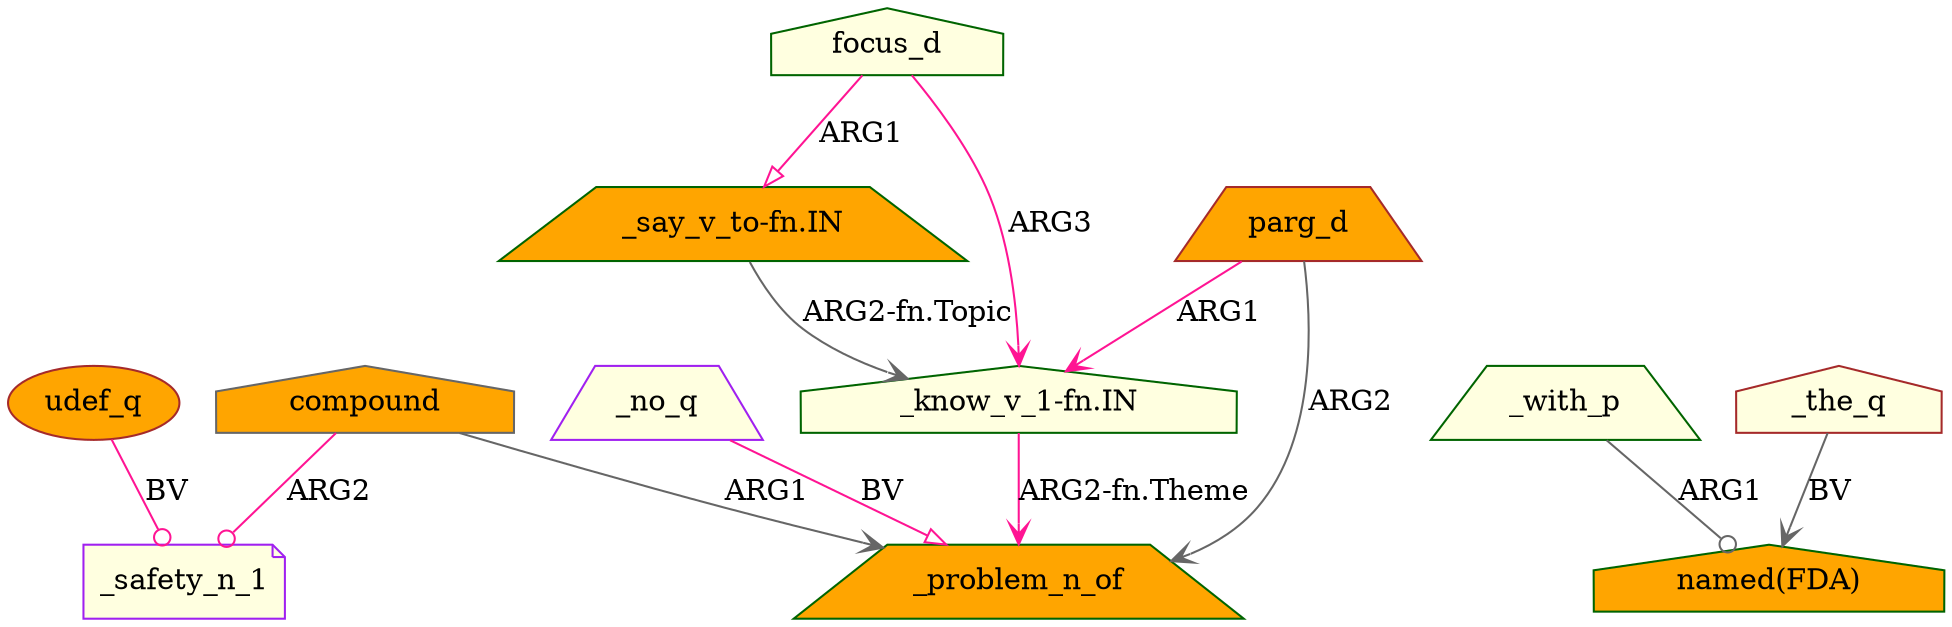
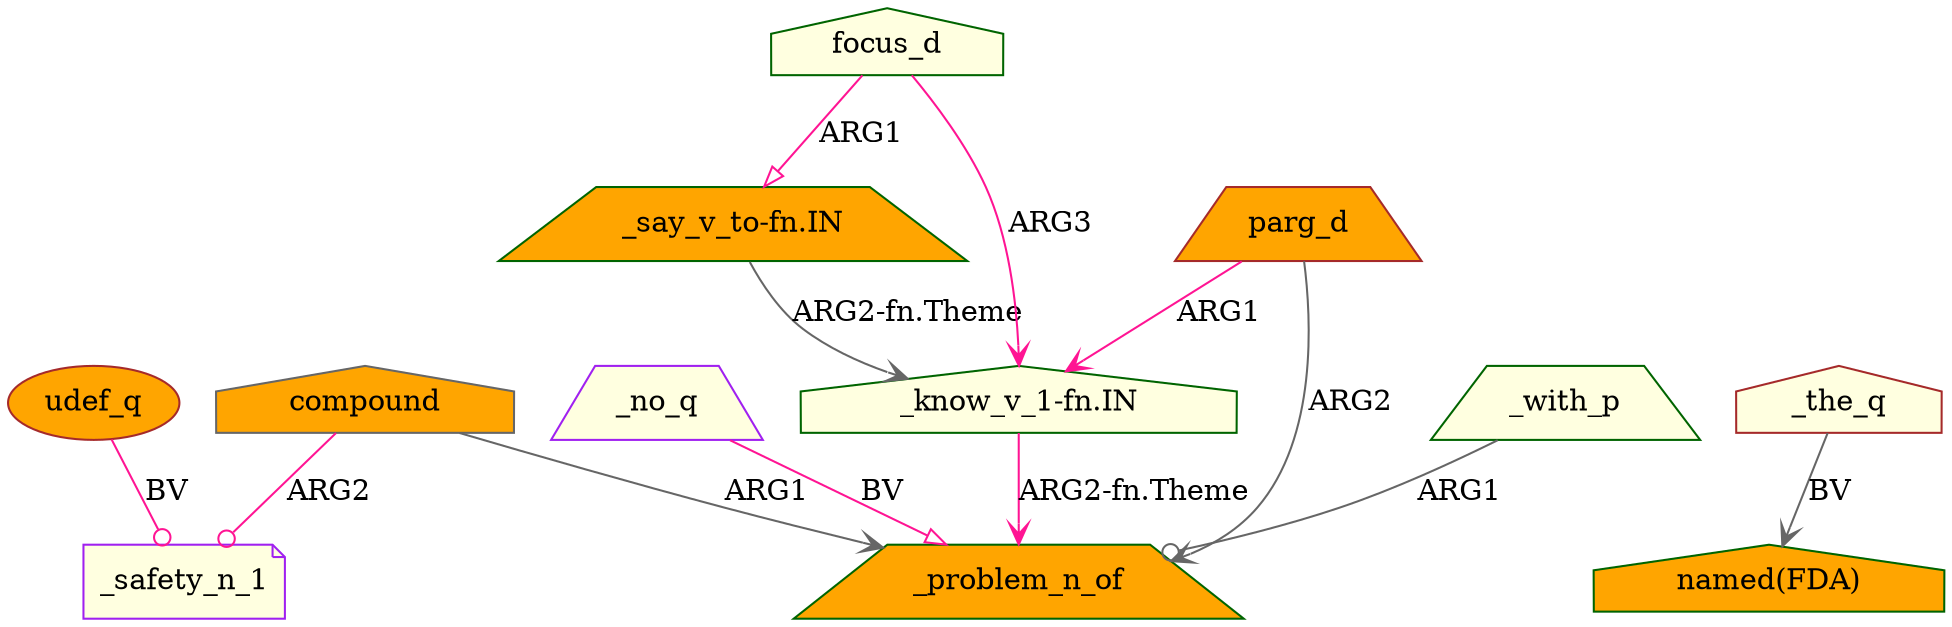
(908, 313) -> (908, 313)
(1664, 489) -> (1342, 507)
